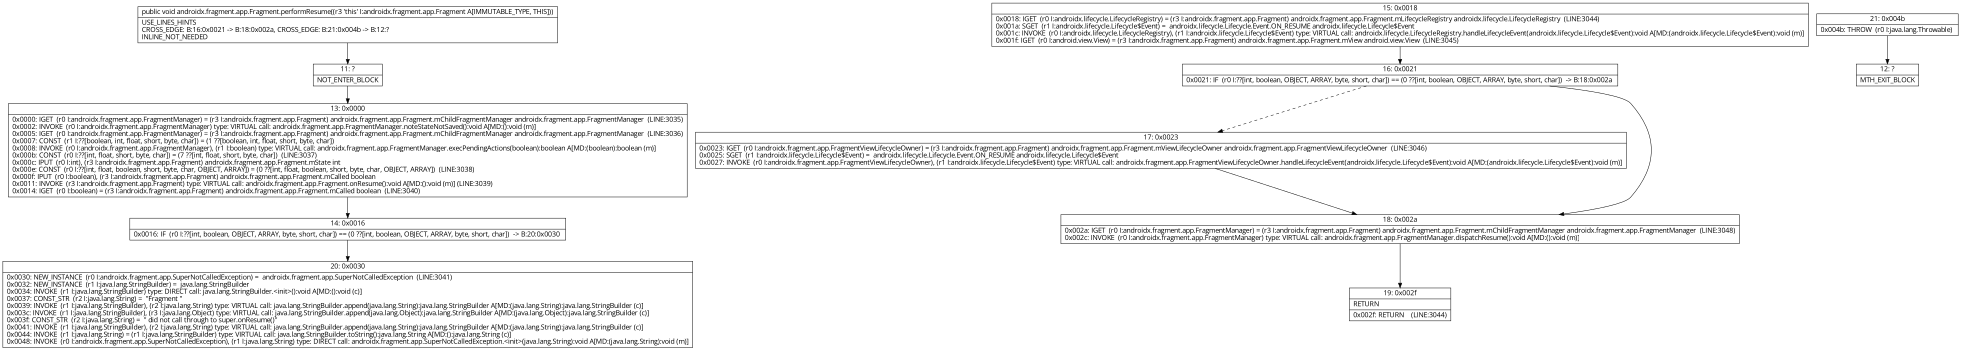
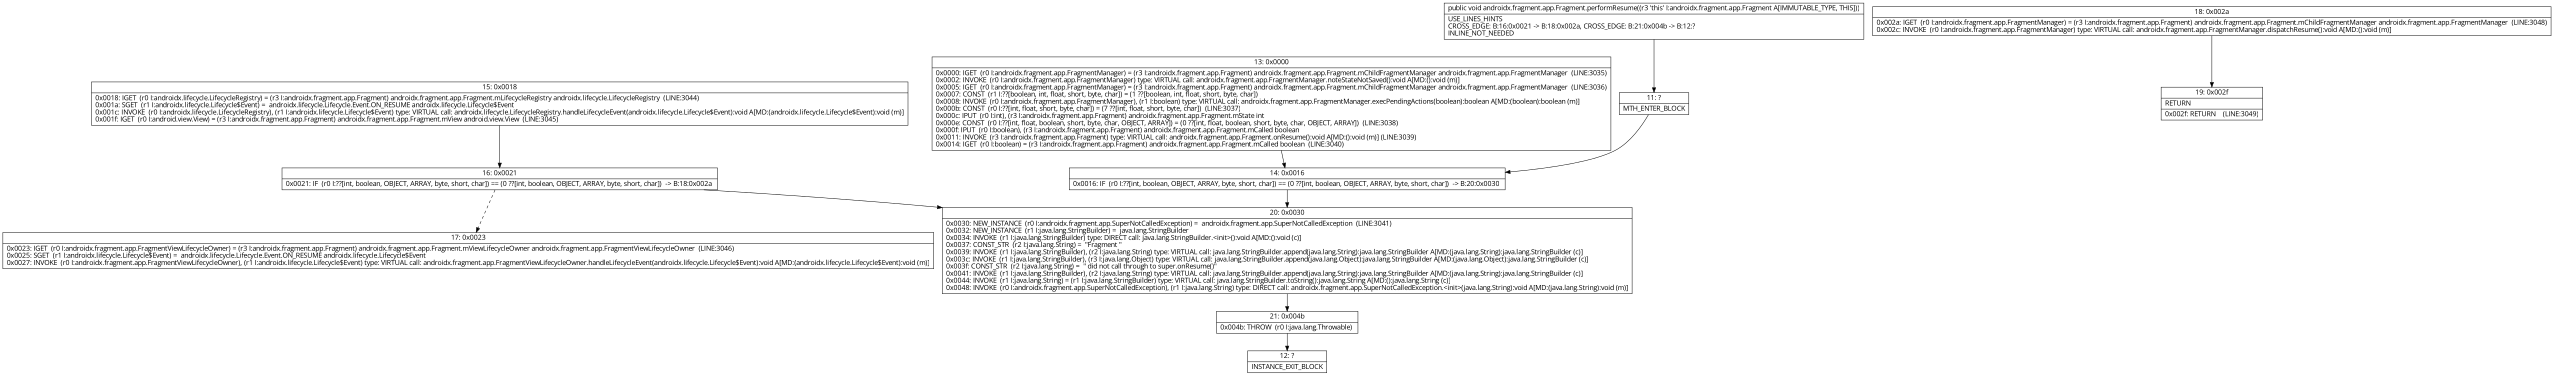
(348, 80) -> (1654, 109)
(1887, 80) -> (1287, 367)
(348, 92) -> (1588, 160)
(1651, 143) -> (821, 198)
(1284, 191) -> none
none -> (1287, 300)
(1400, 315) -> (2212, 114)
